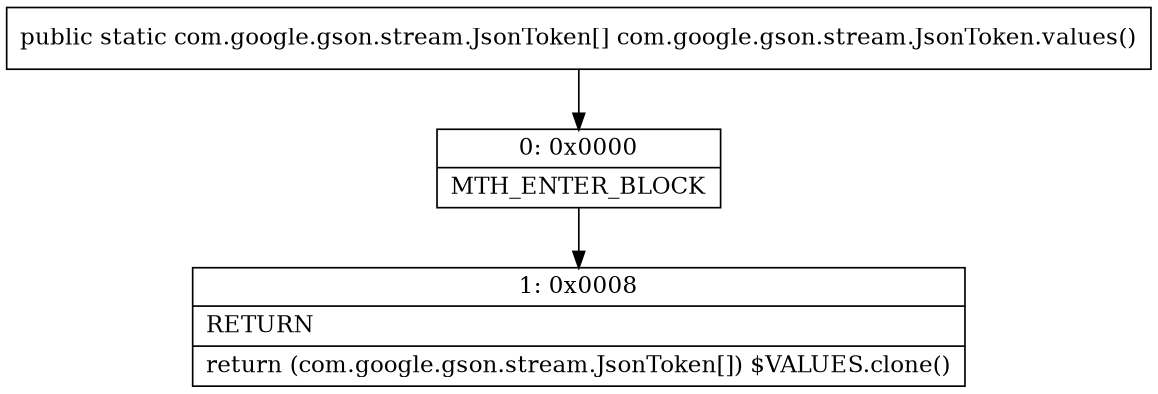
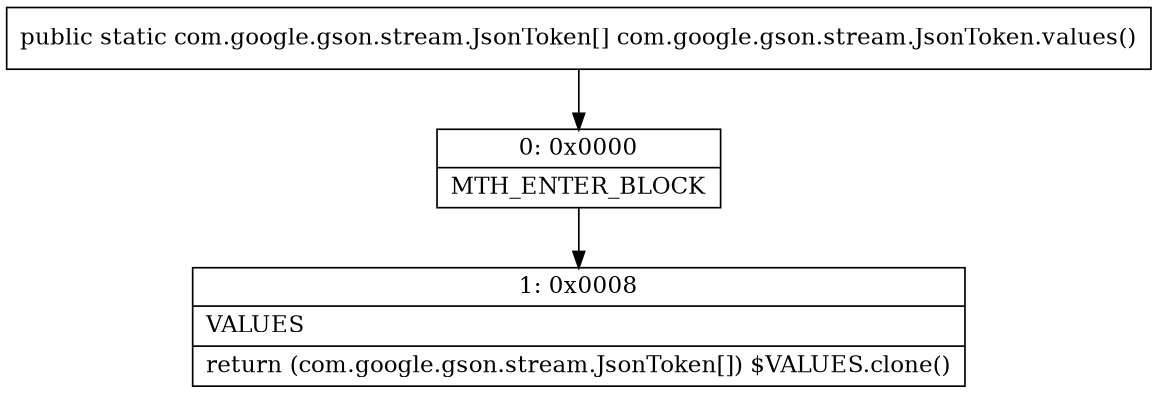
(260, 325) -> (256, 325)
